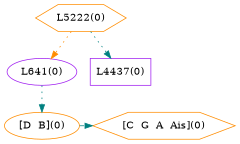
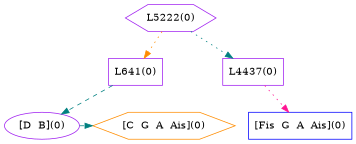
(81, 18) -> (171, 18)
(42, 72) -> (136, 72)
(42, 95) -> (90, 98)
(42, 126) -> (42, 126)
none -> (300, 126)
